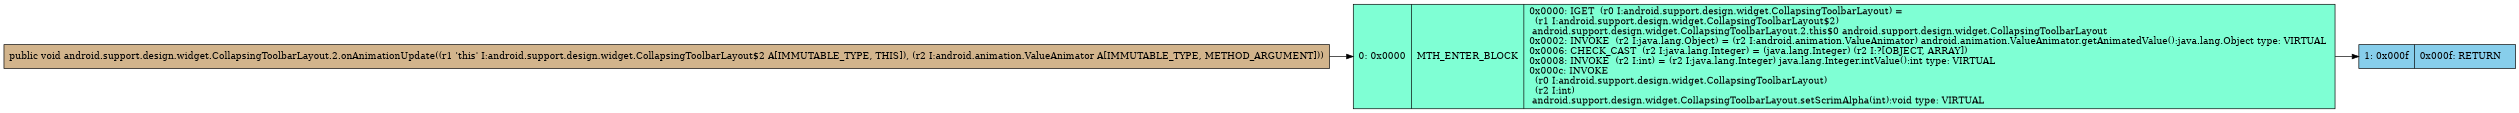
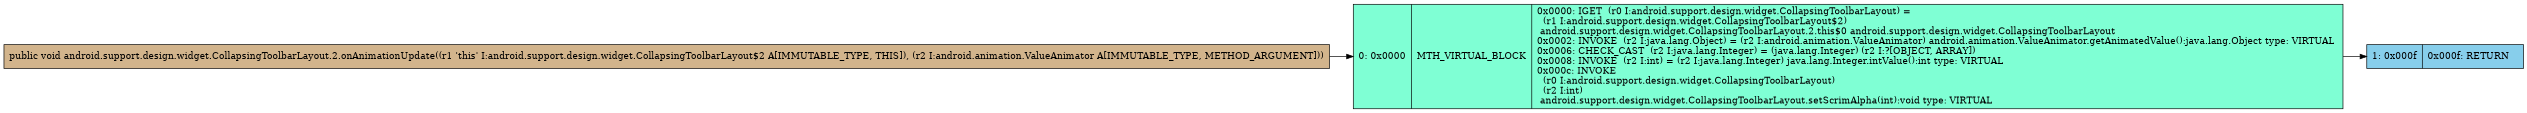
(1468, 56) -> (1472, 56)
